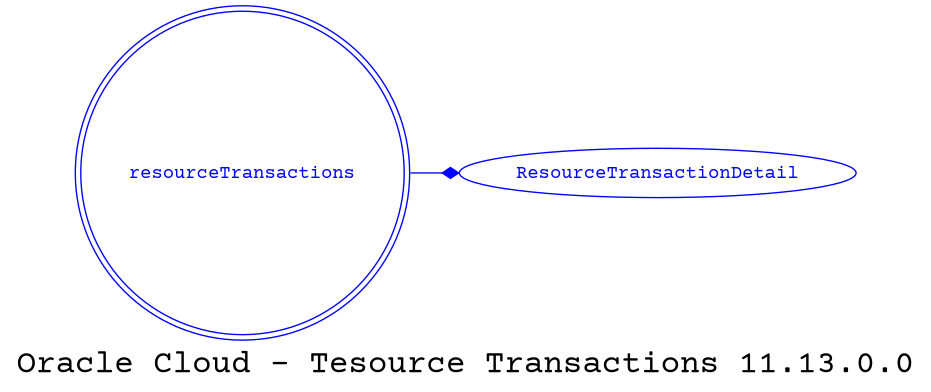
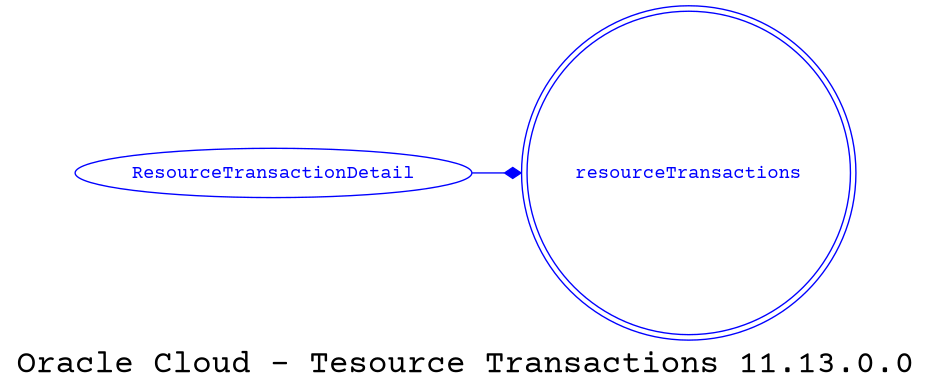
(426, 173) -> (488, 173)
